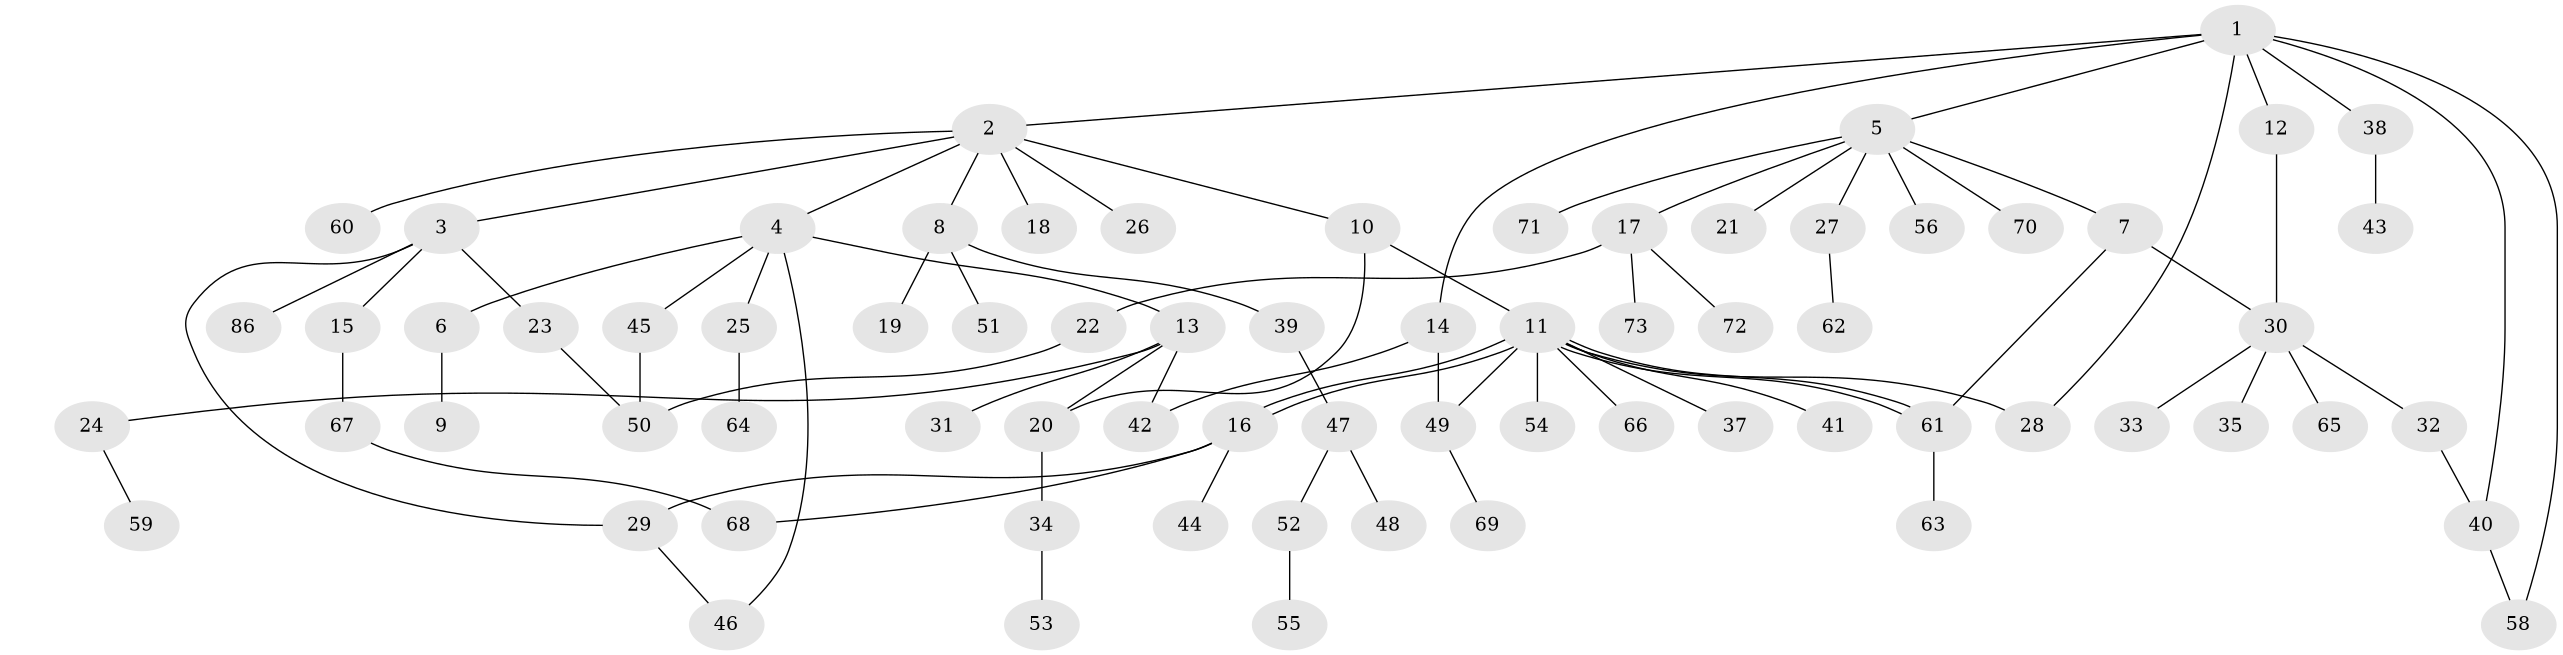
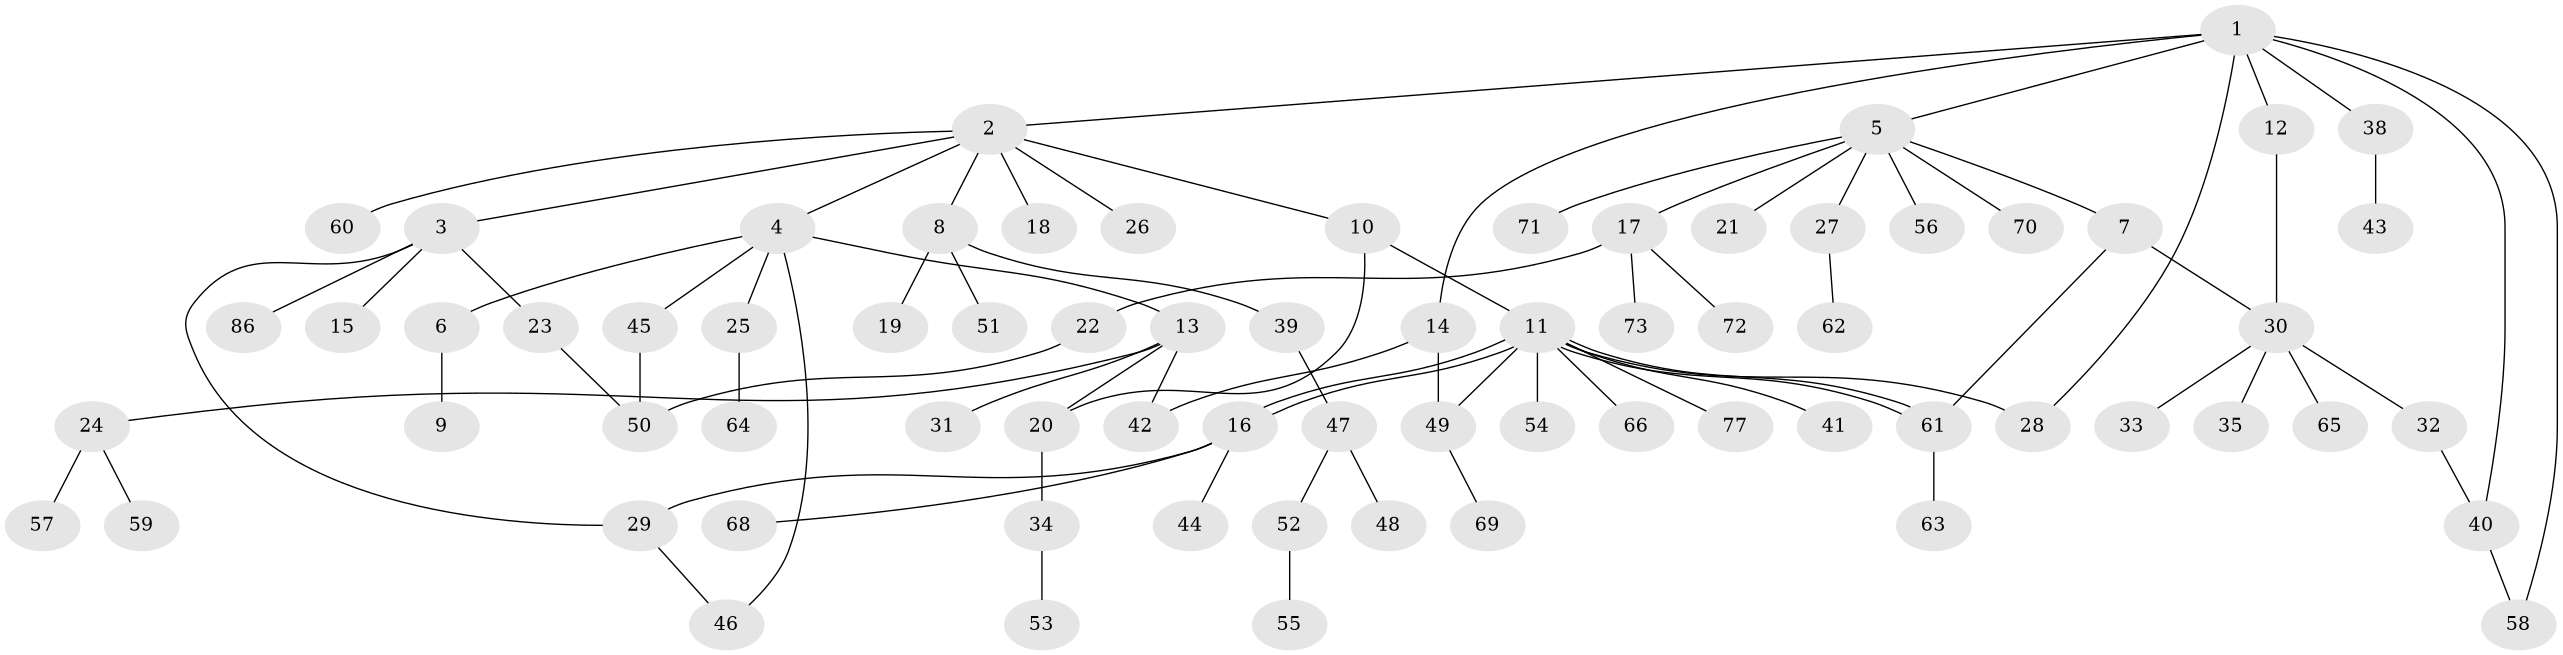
(343, 427) -> none
(1736, 427) -> (1736, 427)
none -> (43, 526)
